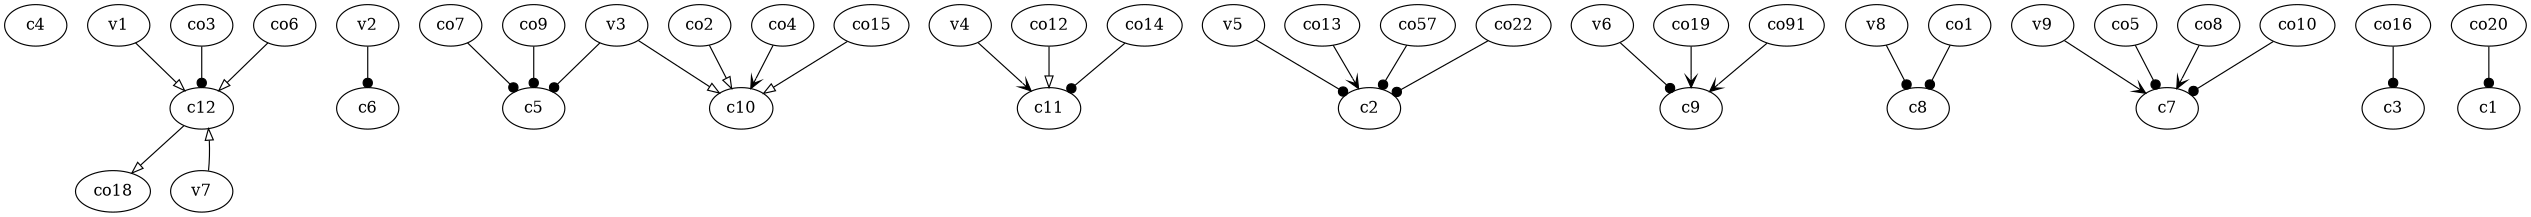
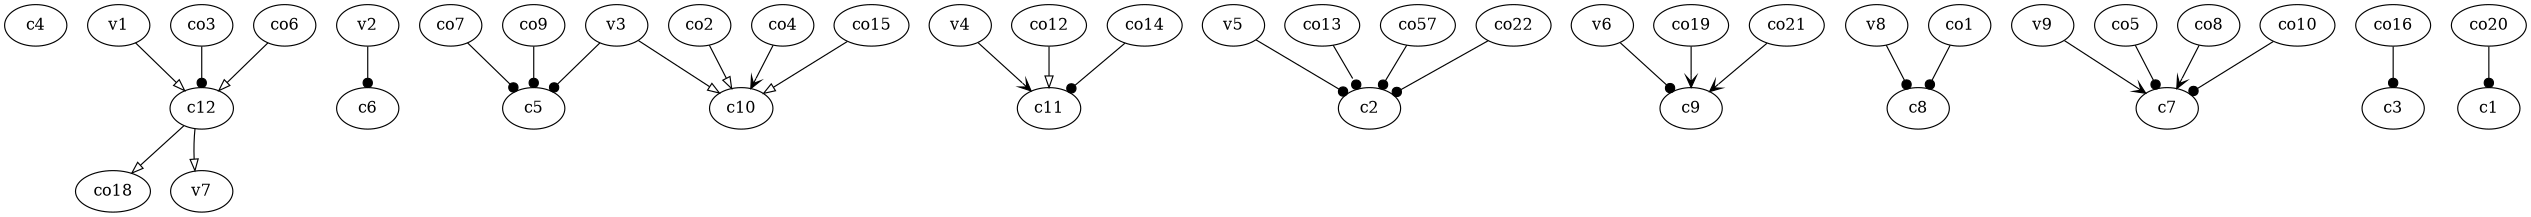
(1787, 25) -> (1787, 25)
(1343, 62) -> (1343, 62)
(209, 156) -> (194, 144)
